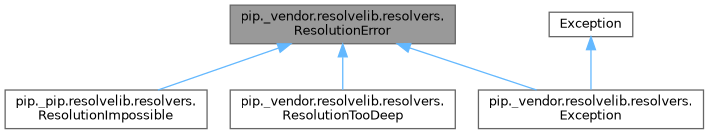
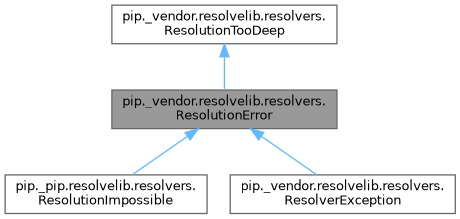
(591, 24) -> none
(343, 73) -> (224, 73)
(591, 109) -> (343, 194)
